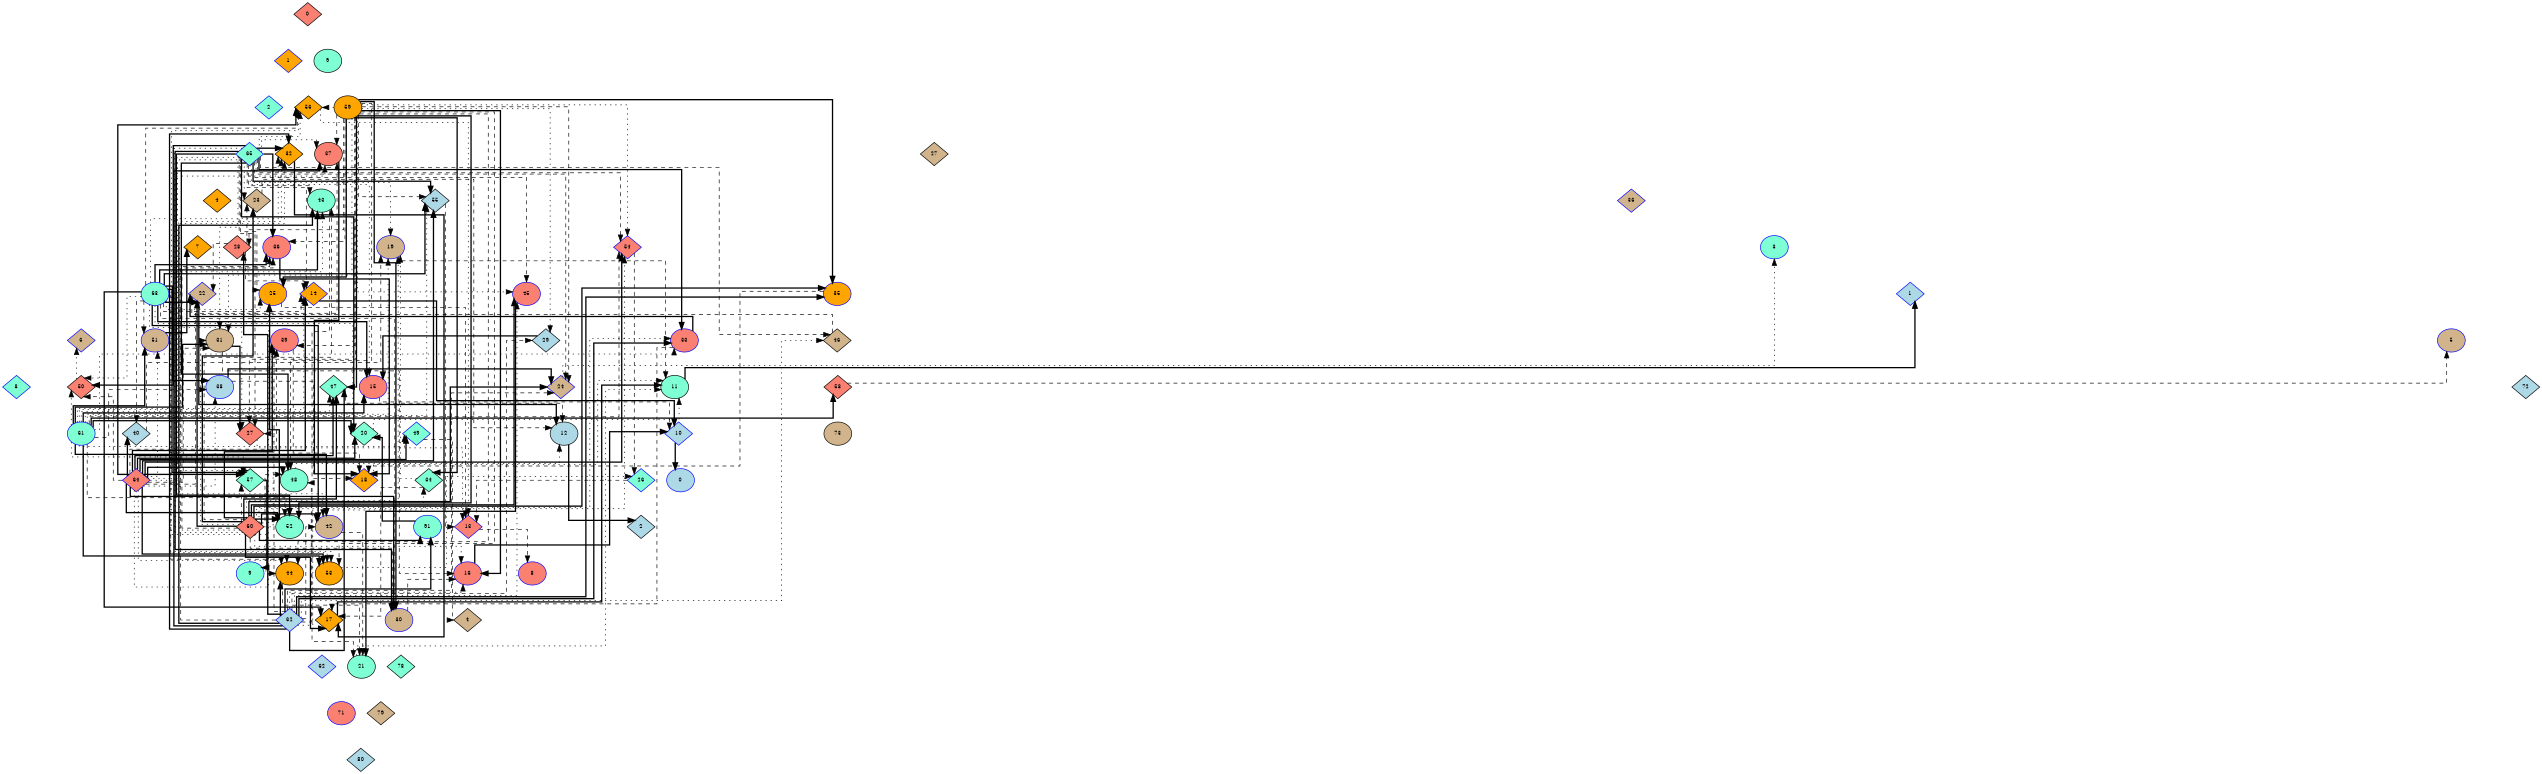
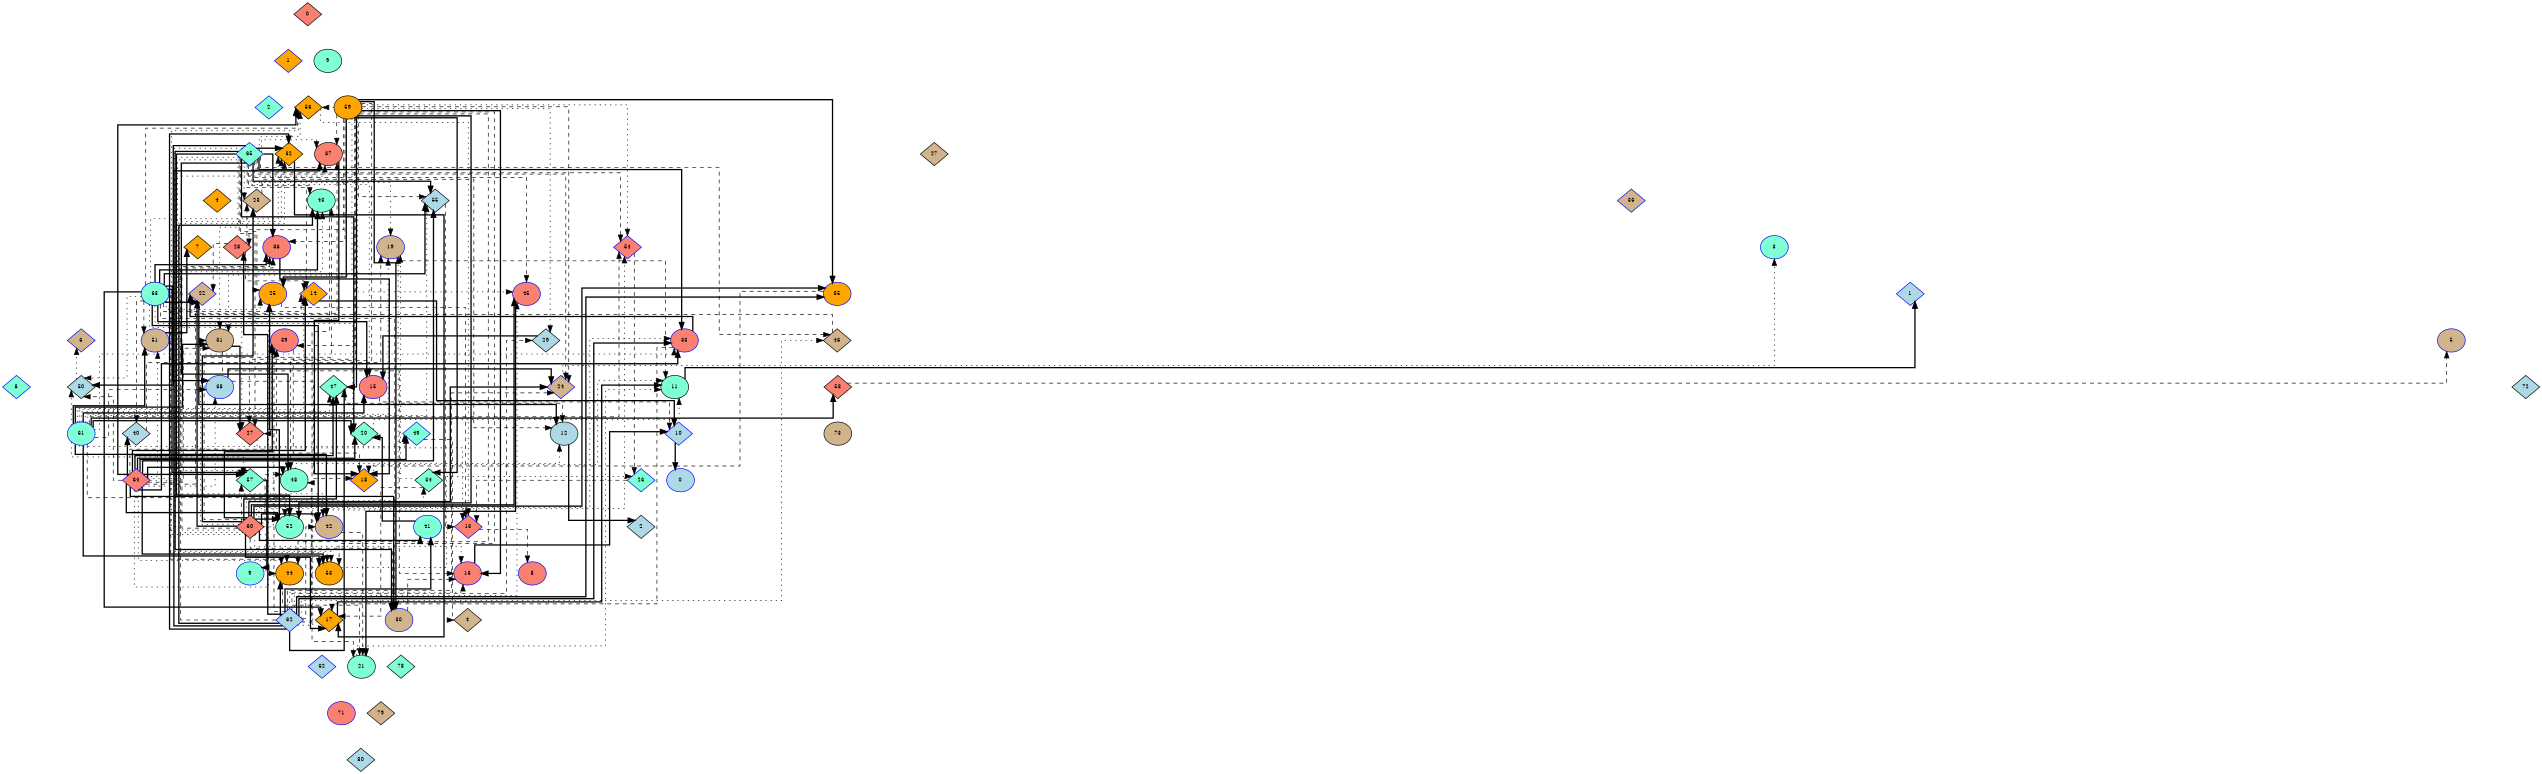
(81, 387) -> (81, 387)
(616, 462) -> (416, 364)
(427, 527) -> (427, 527)
